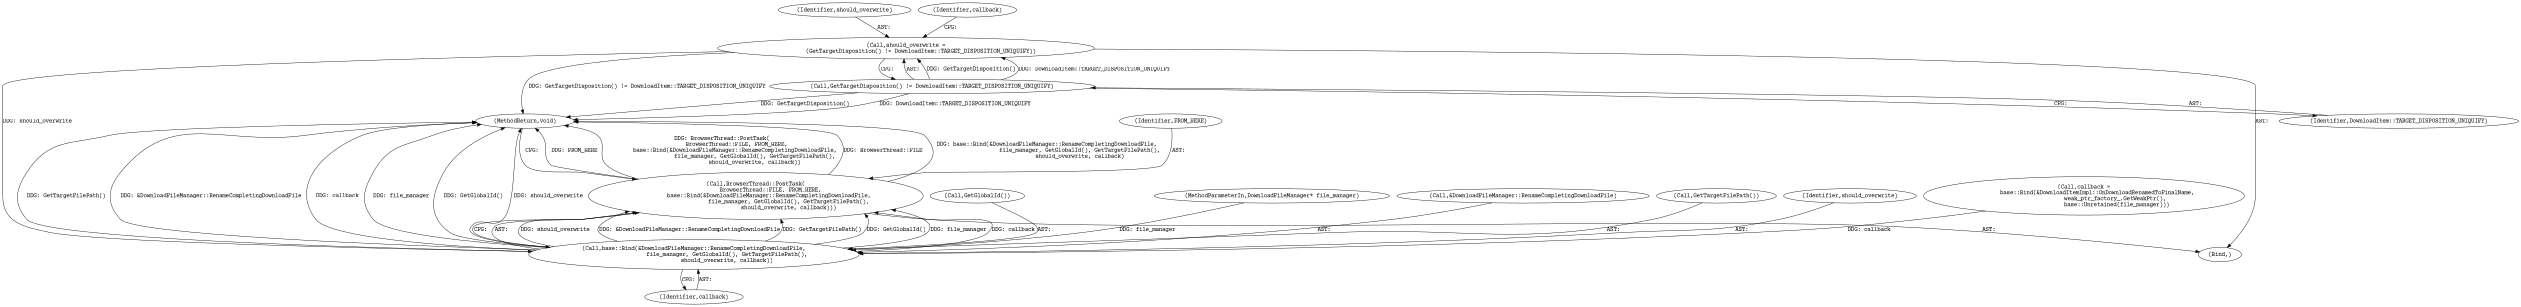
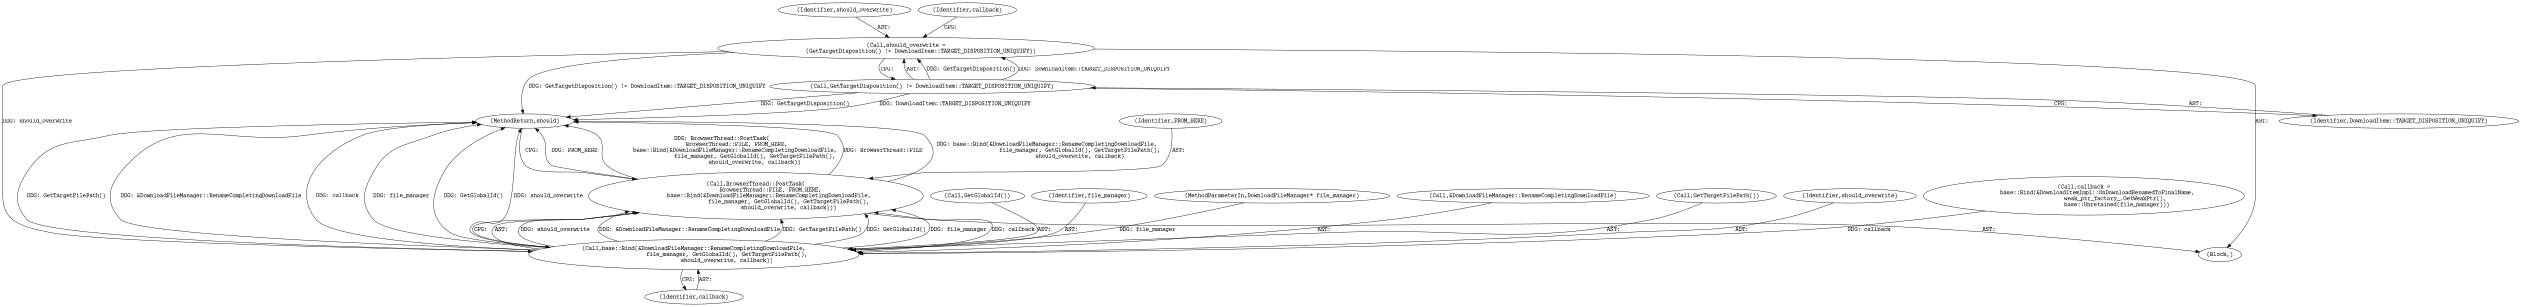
(525, 121) -> (525, 121)
none -> (1089, 196)
(2220, 255) -> (2220, 255)
